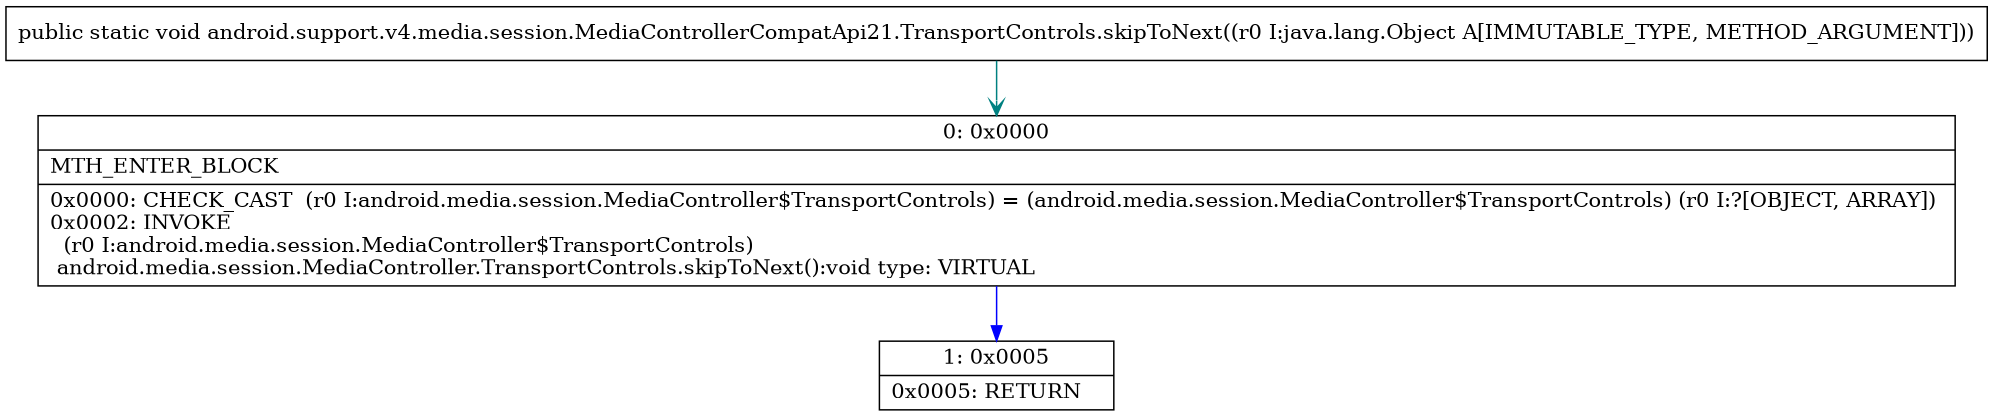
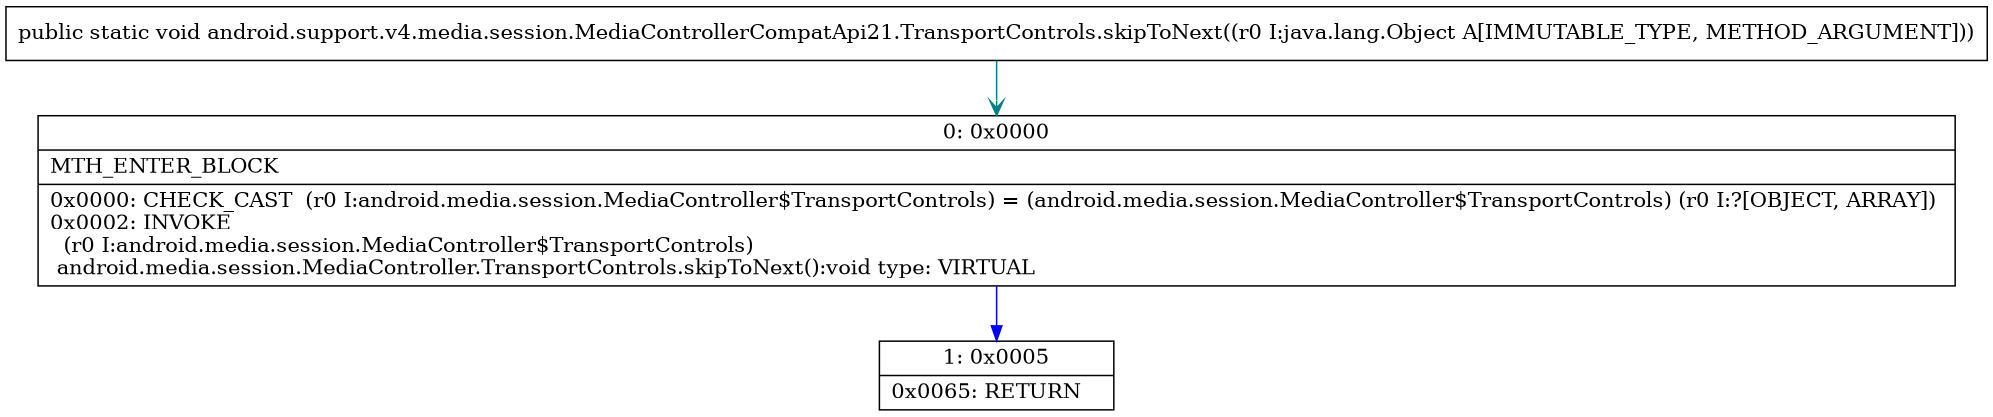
(997, 392) -> (997, 392)
